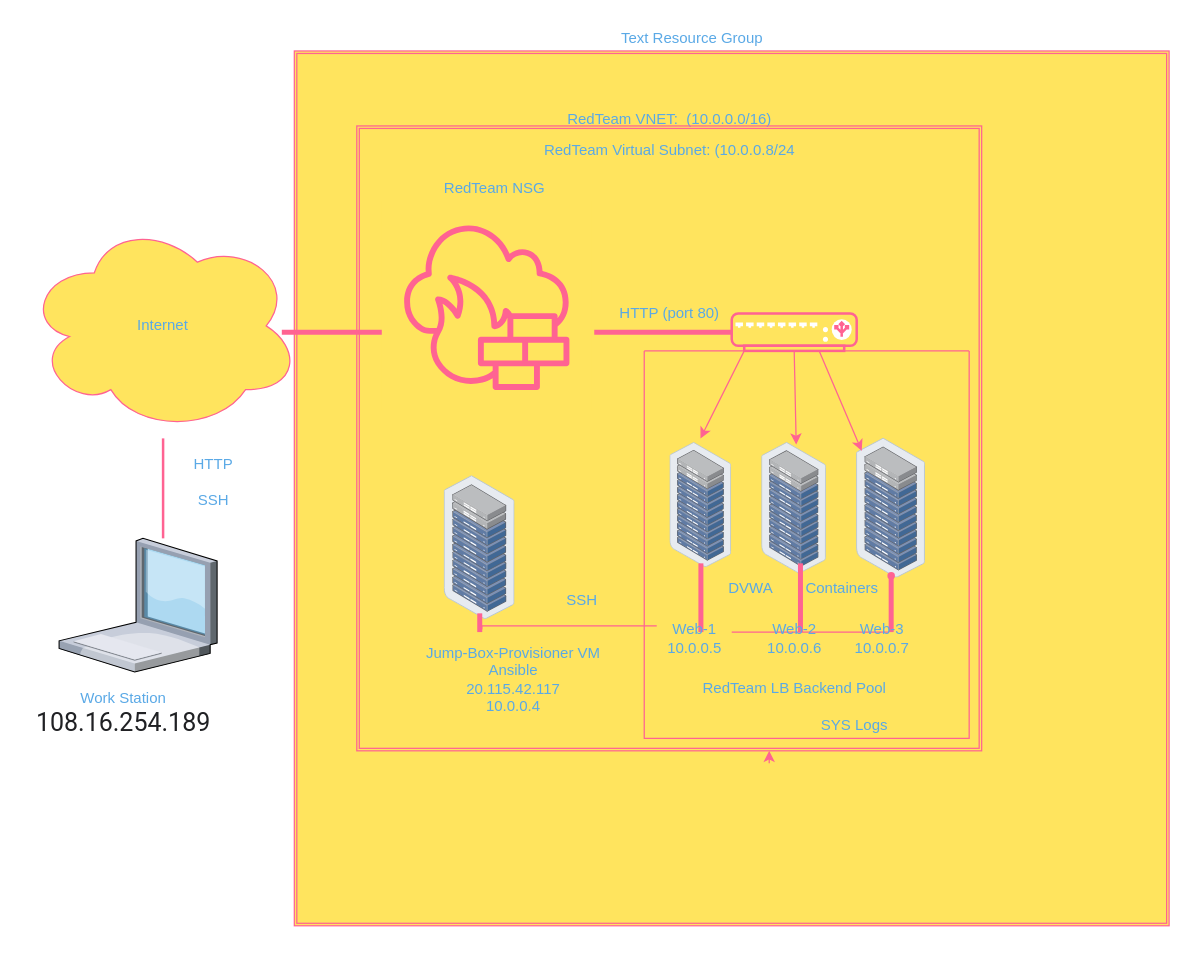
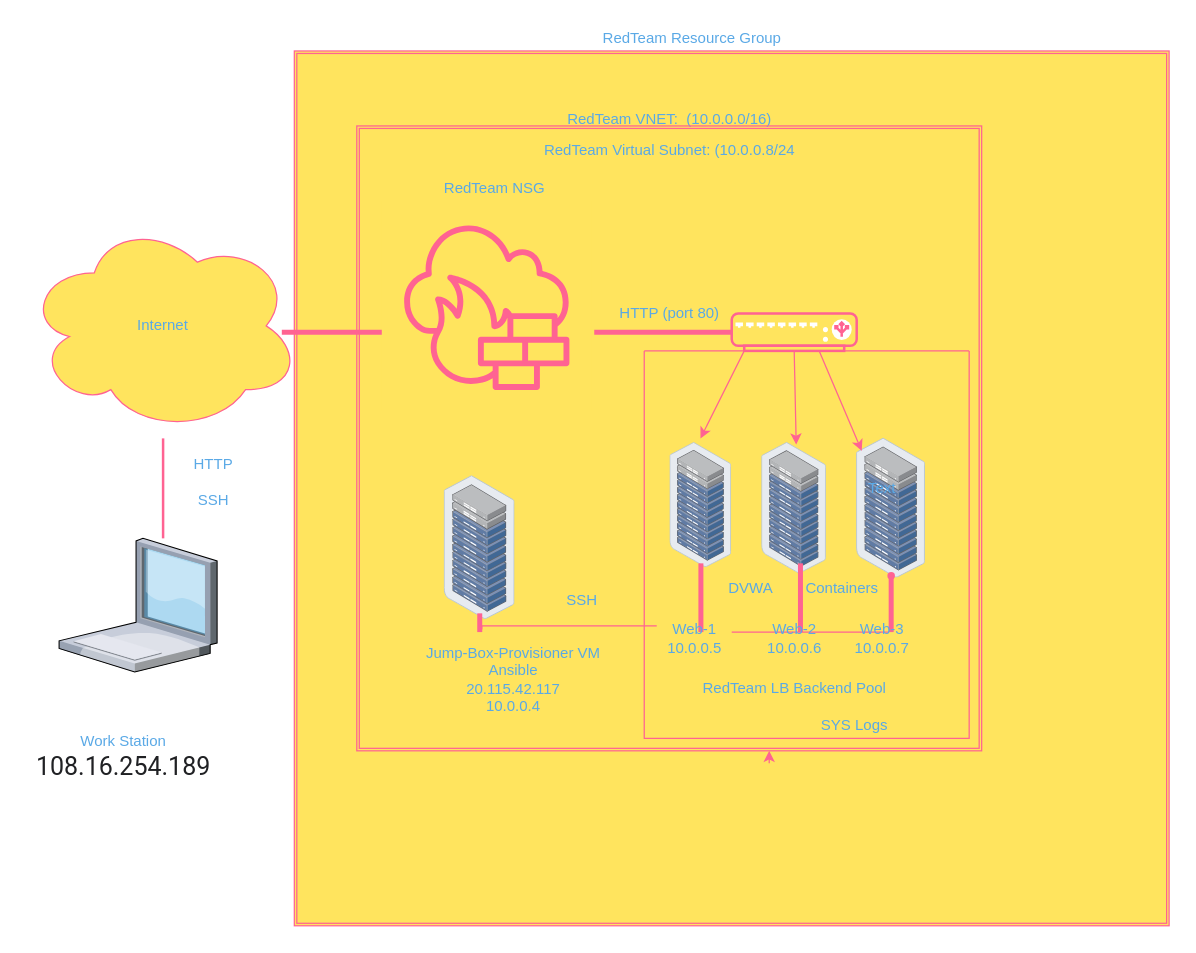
(693, 38) -> (693, 38)
none -> (882, 488)
(123, 713) -> (123, 757)
